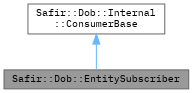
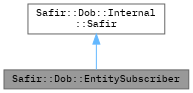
(96, 19) -> (96, 19)
